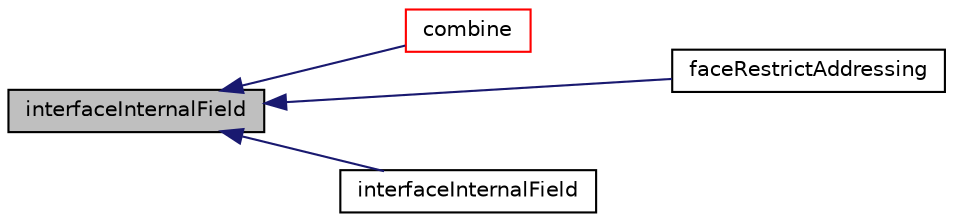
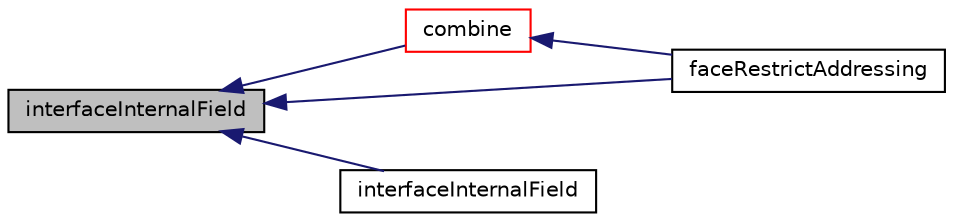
none -> (612, 48)
